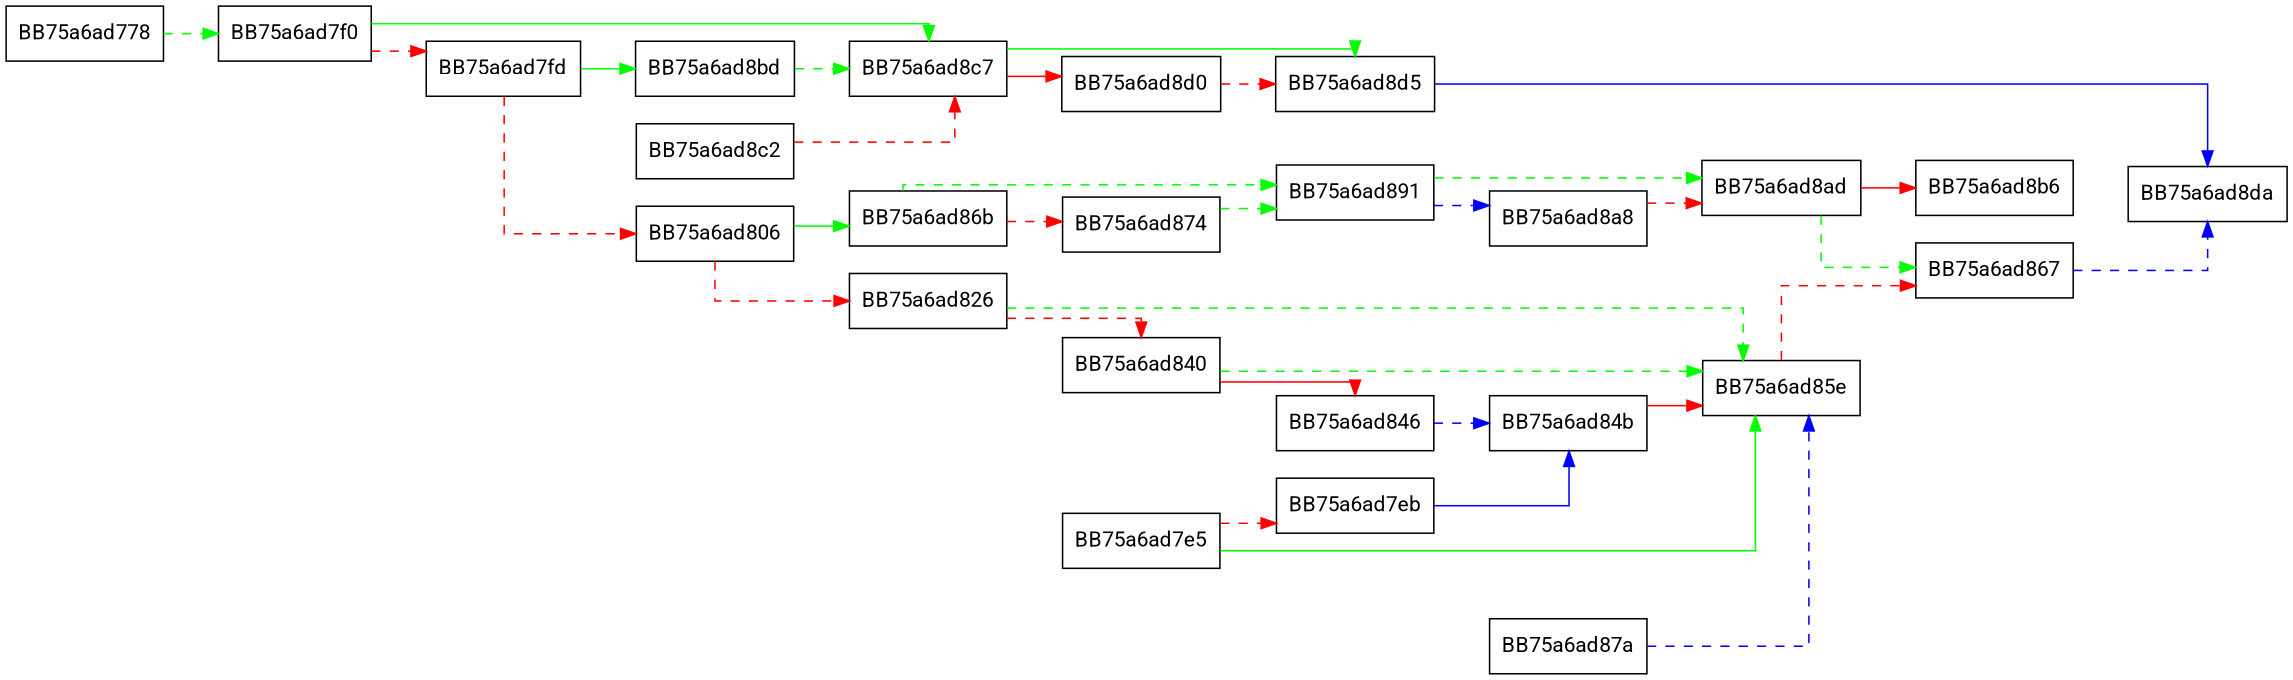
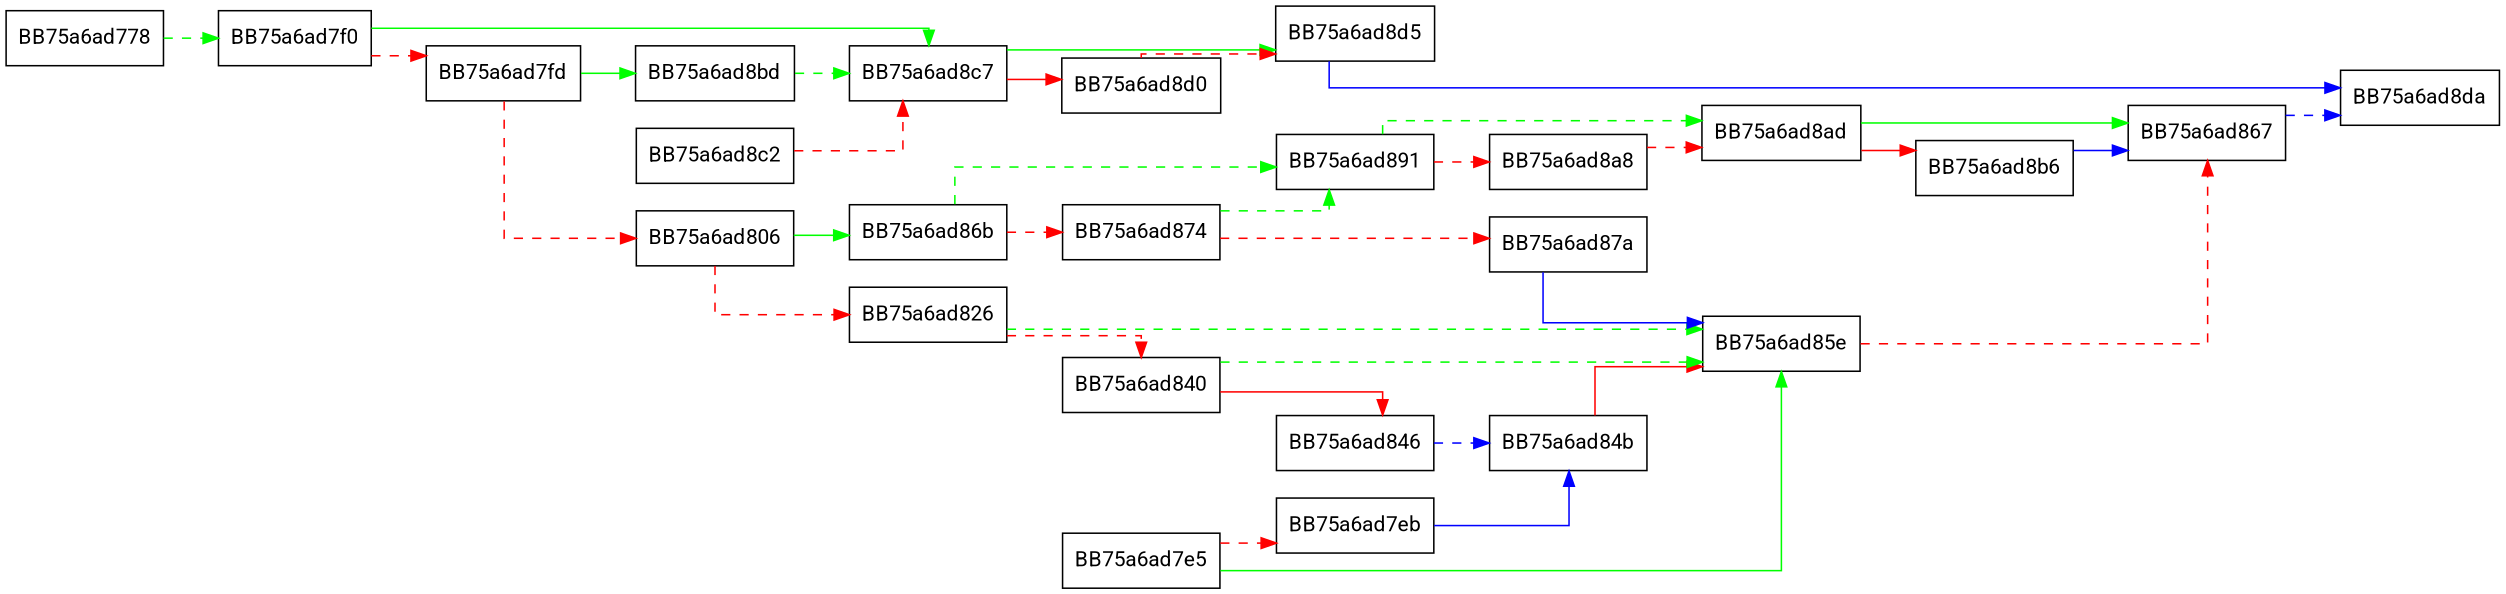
none -> (2093, 150)
(1454, 205) -> (1454, 162)
none -> (1347, 238)
(1835, 267) -> (1987, 123)
(1809, 620) -> (1590, 323)
